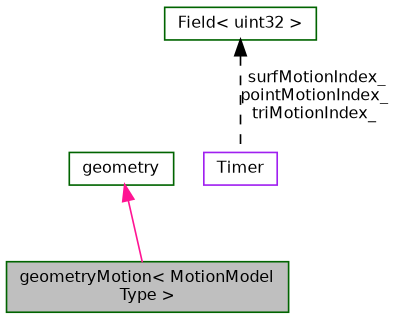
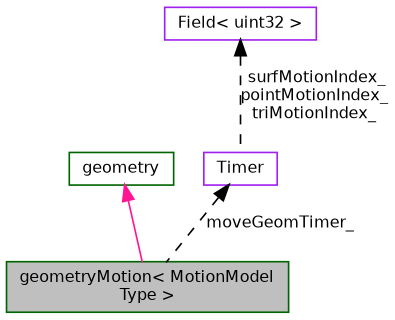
(241, 24) -> (241, 24)
none -> (192, 230)
